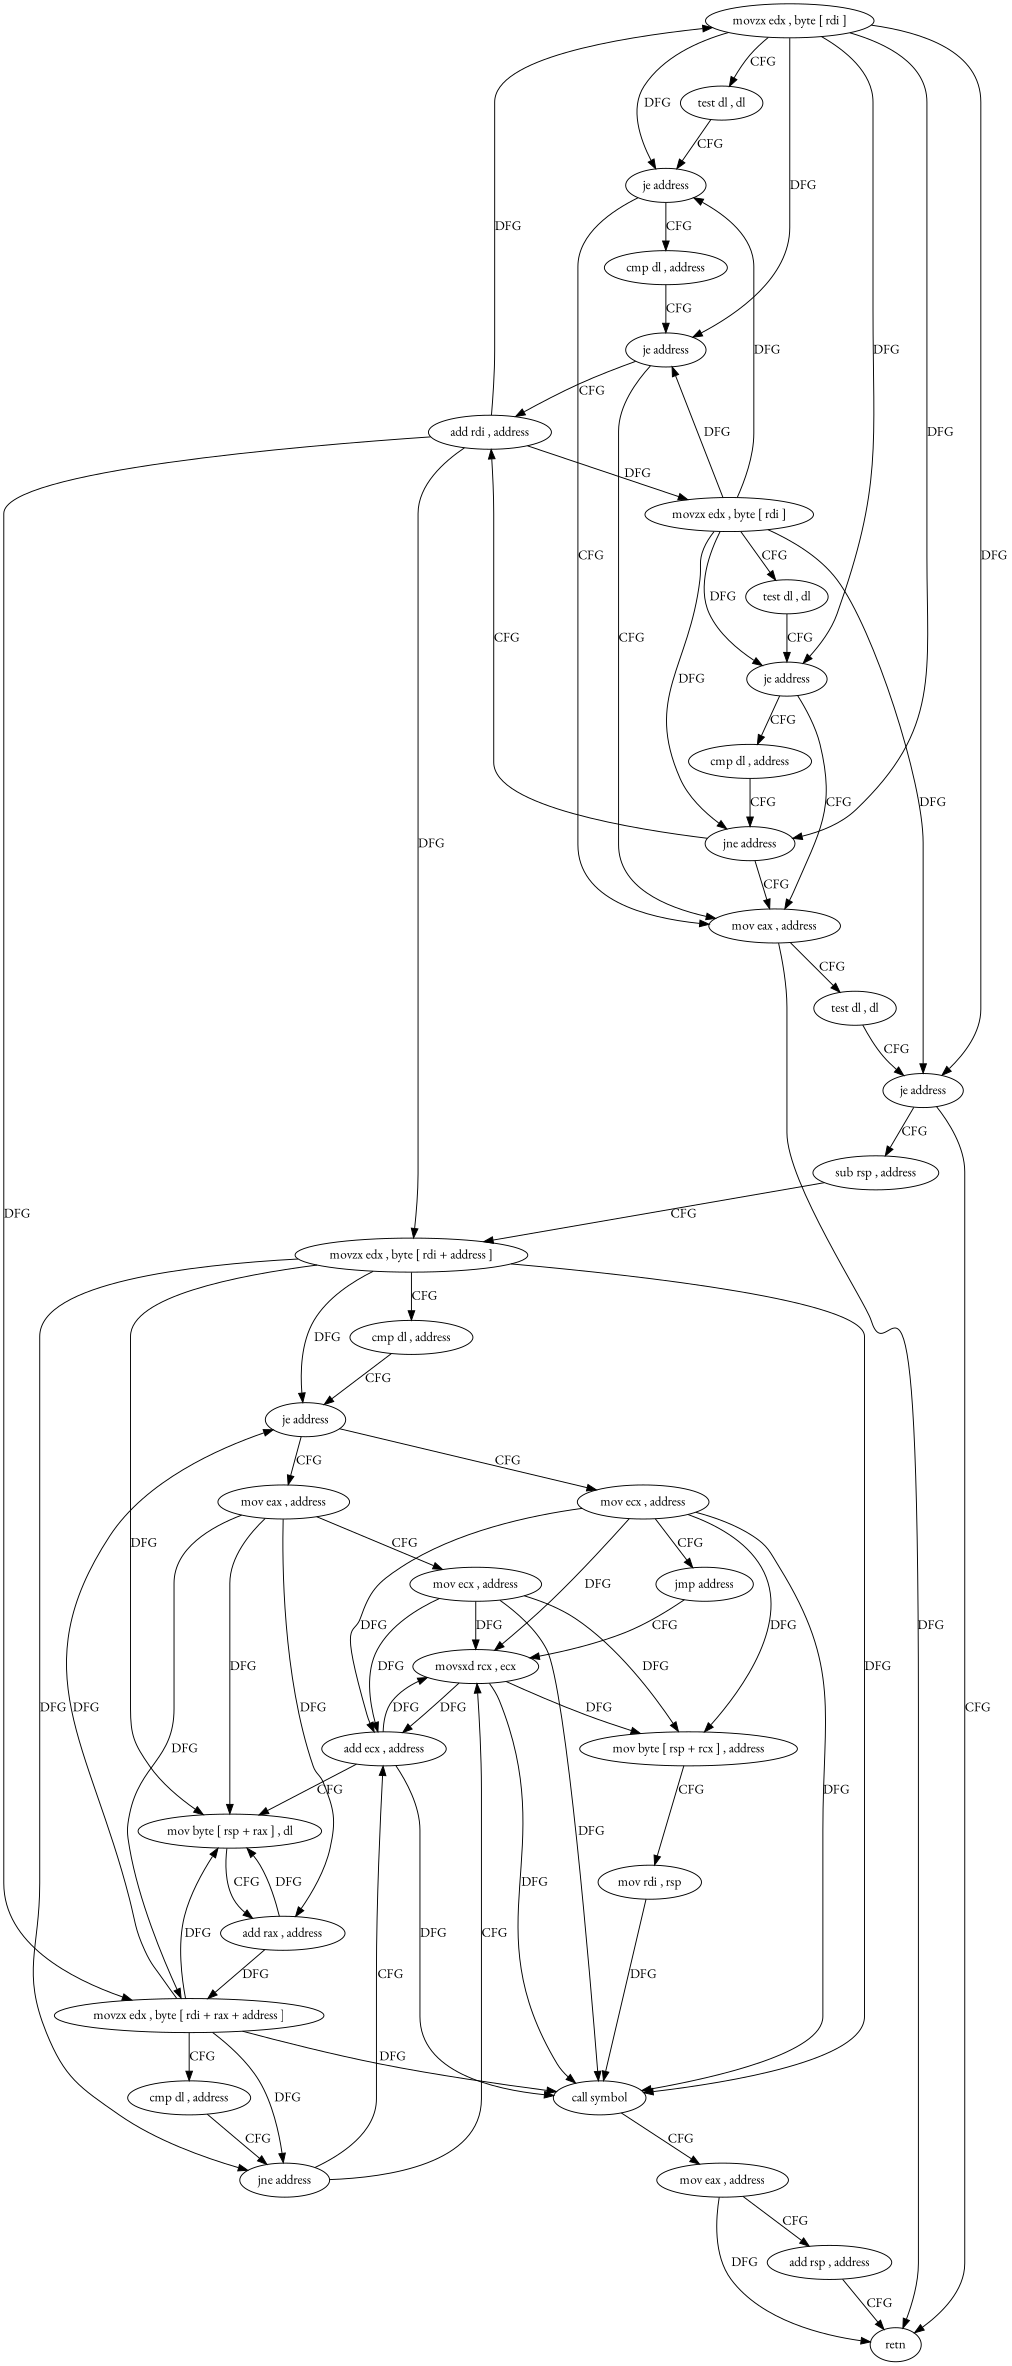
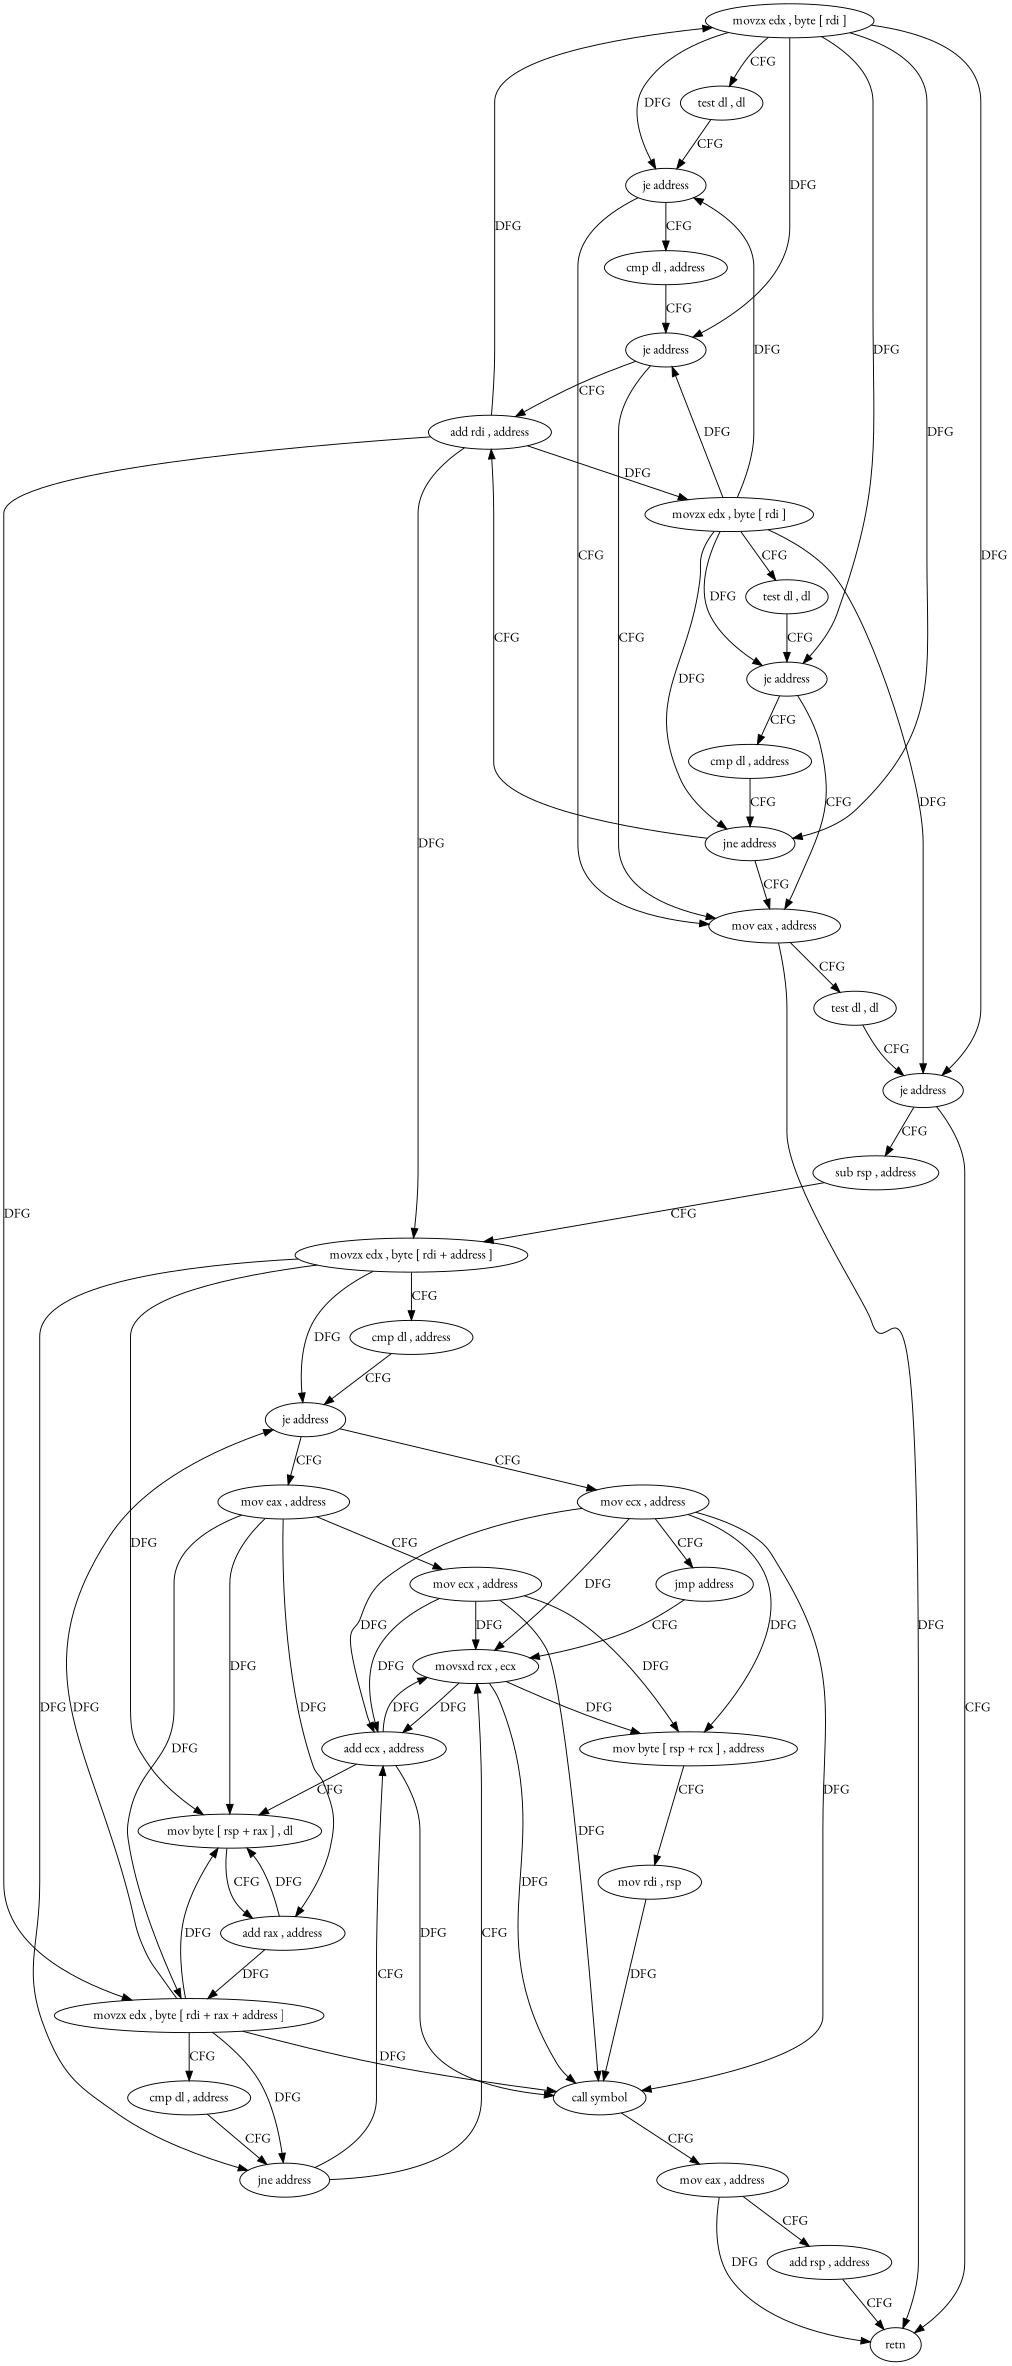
(864, 1610) -> none
